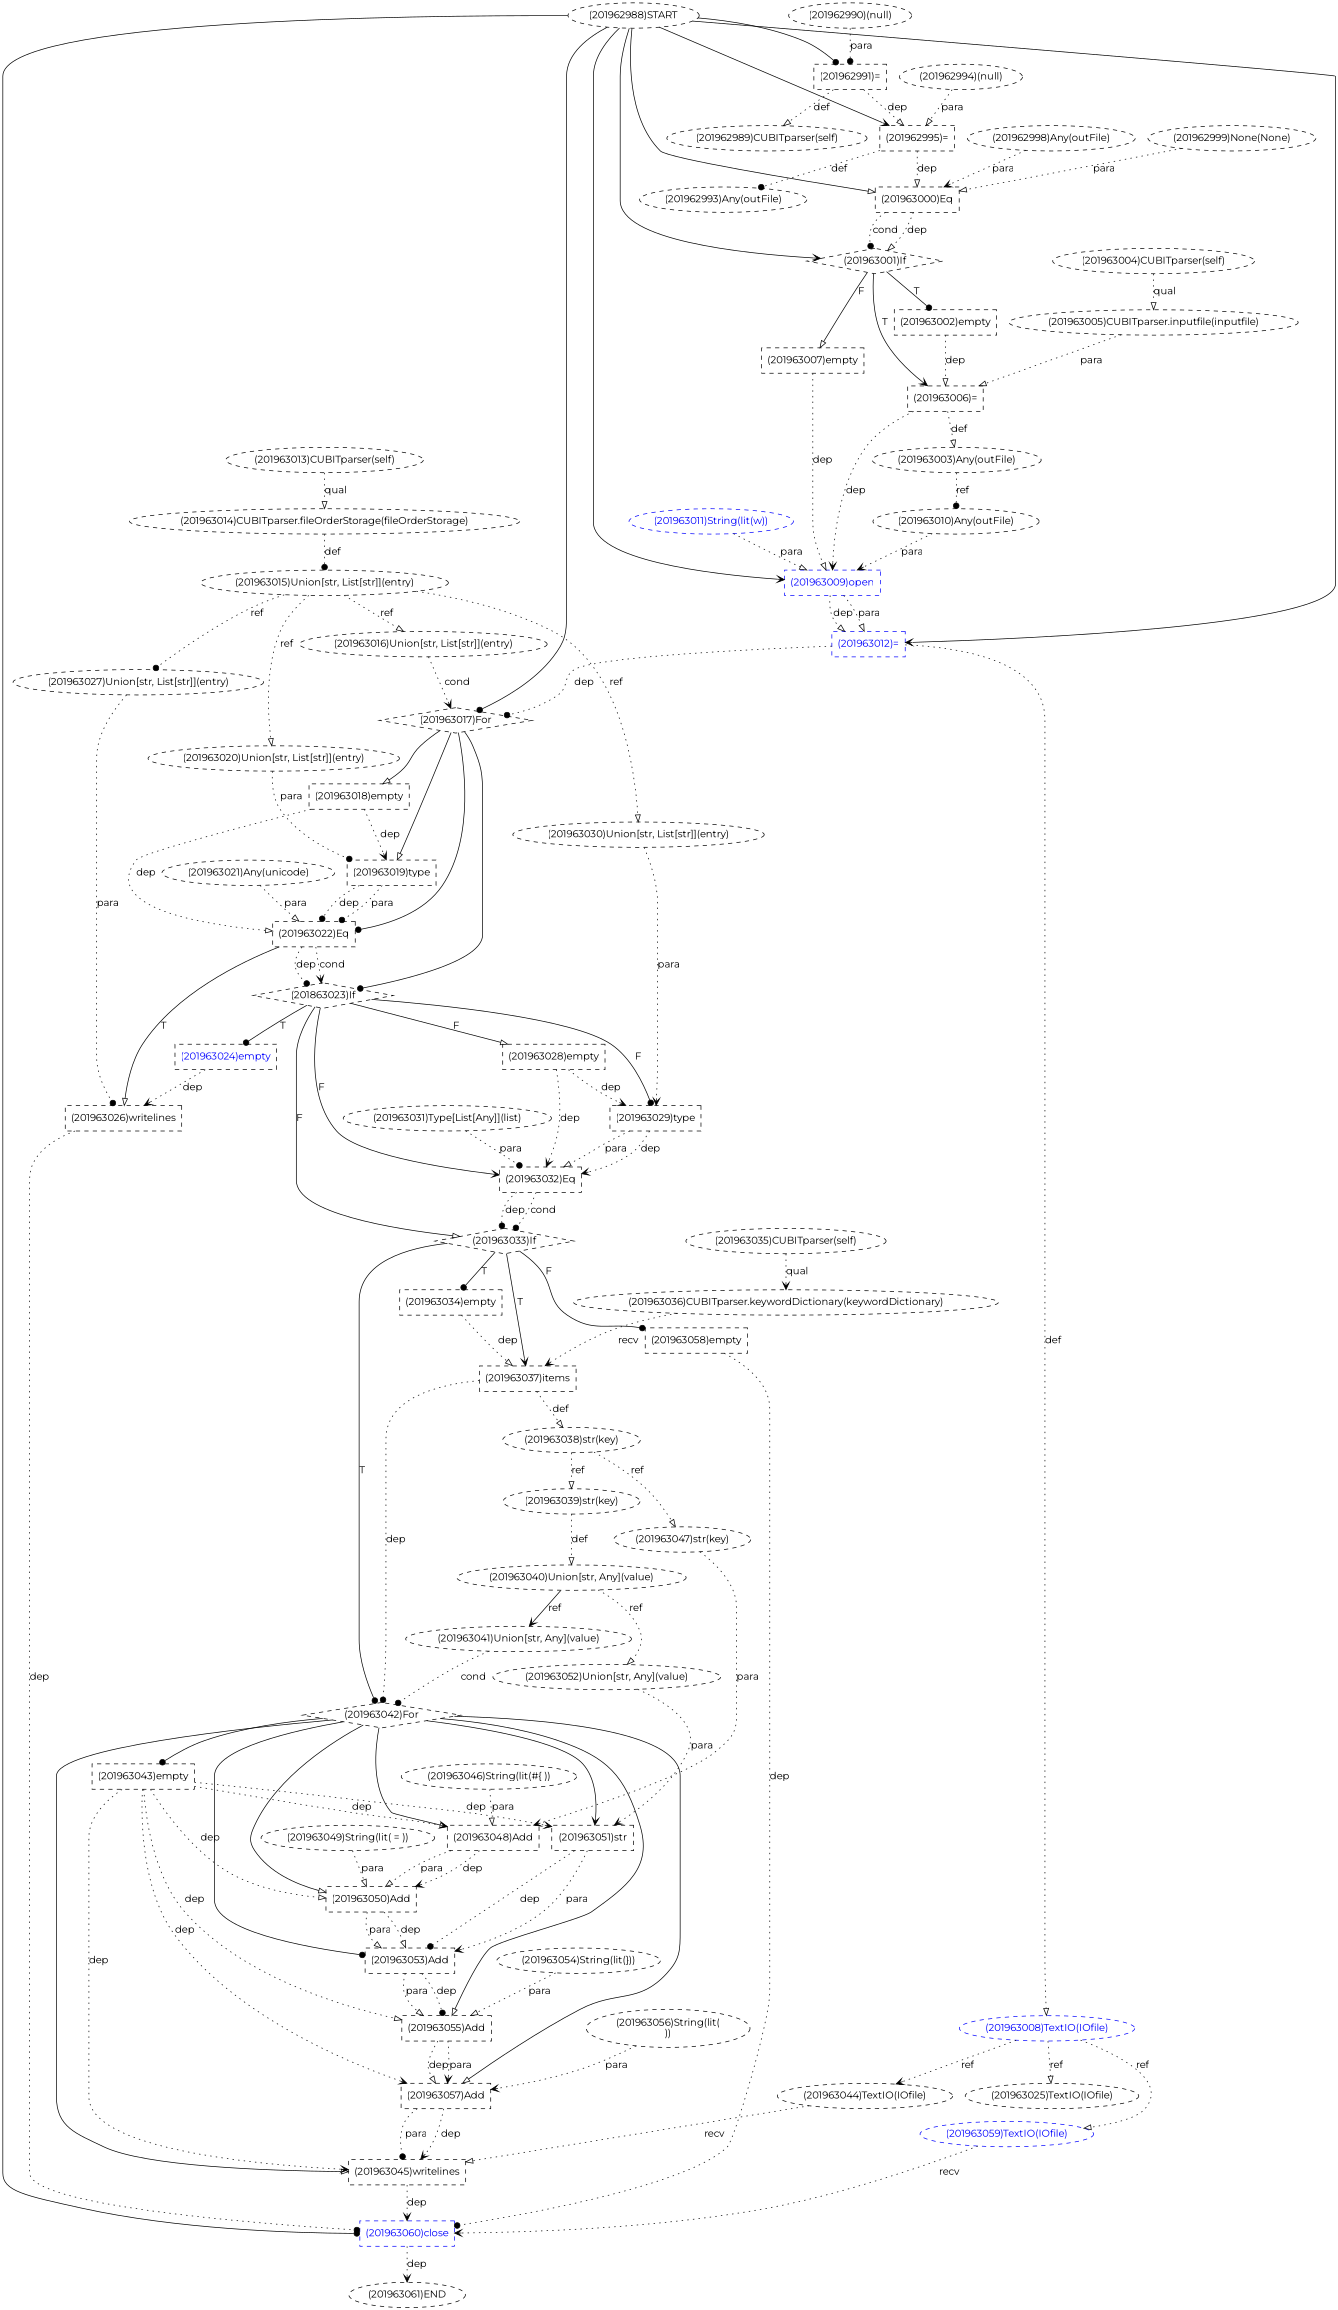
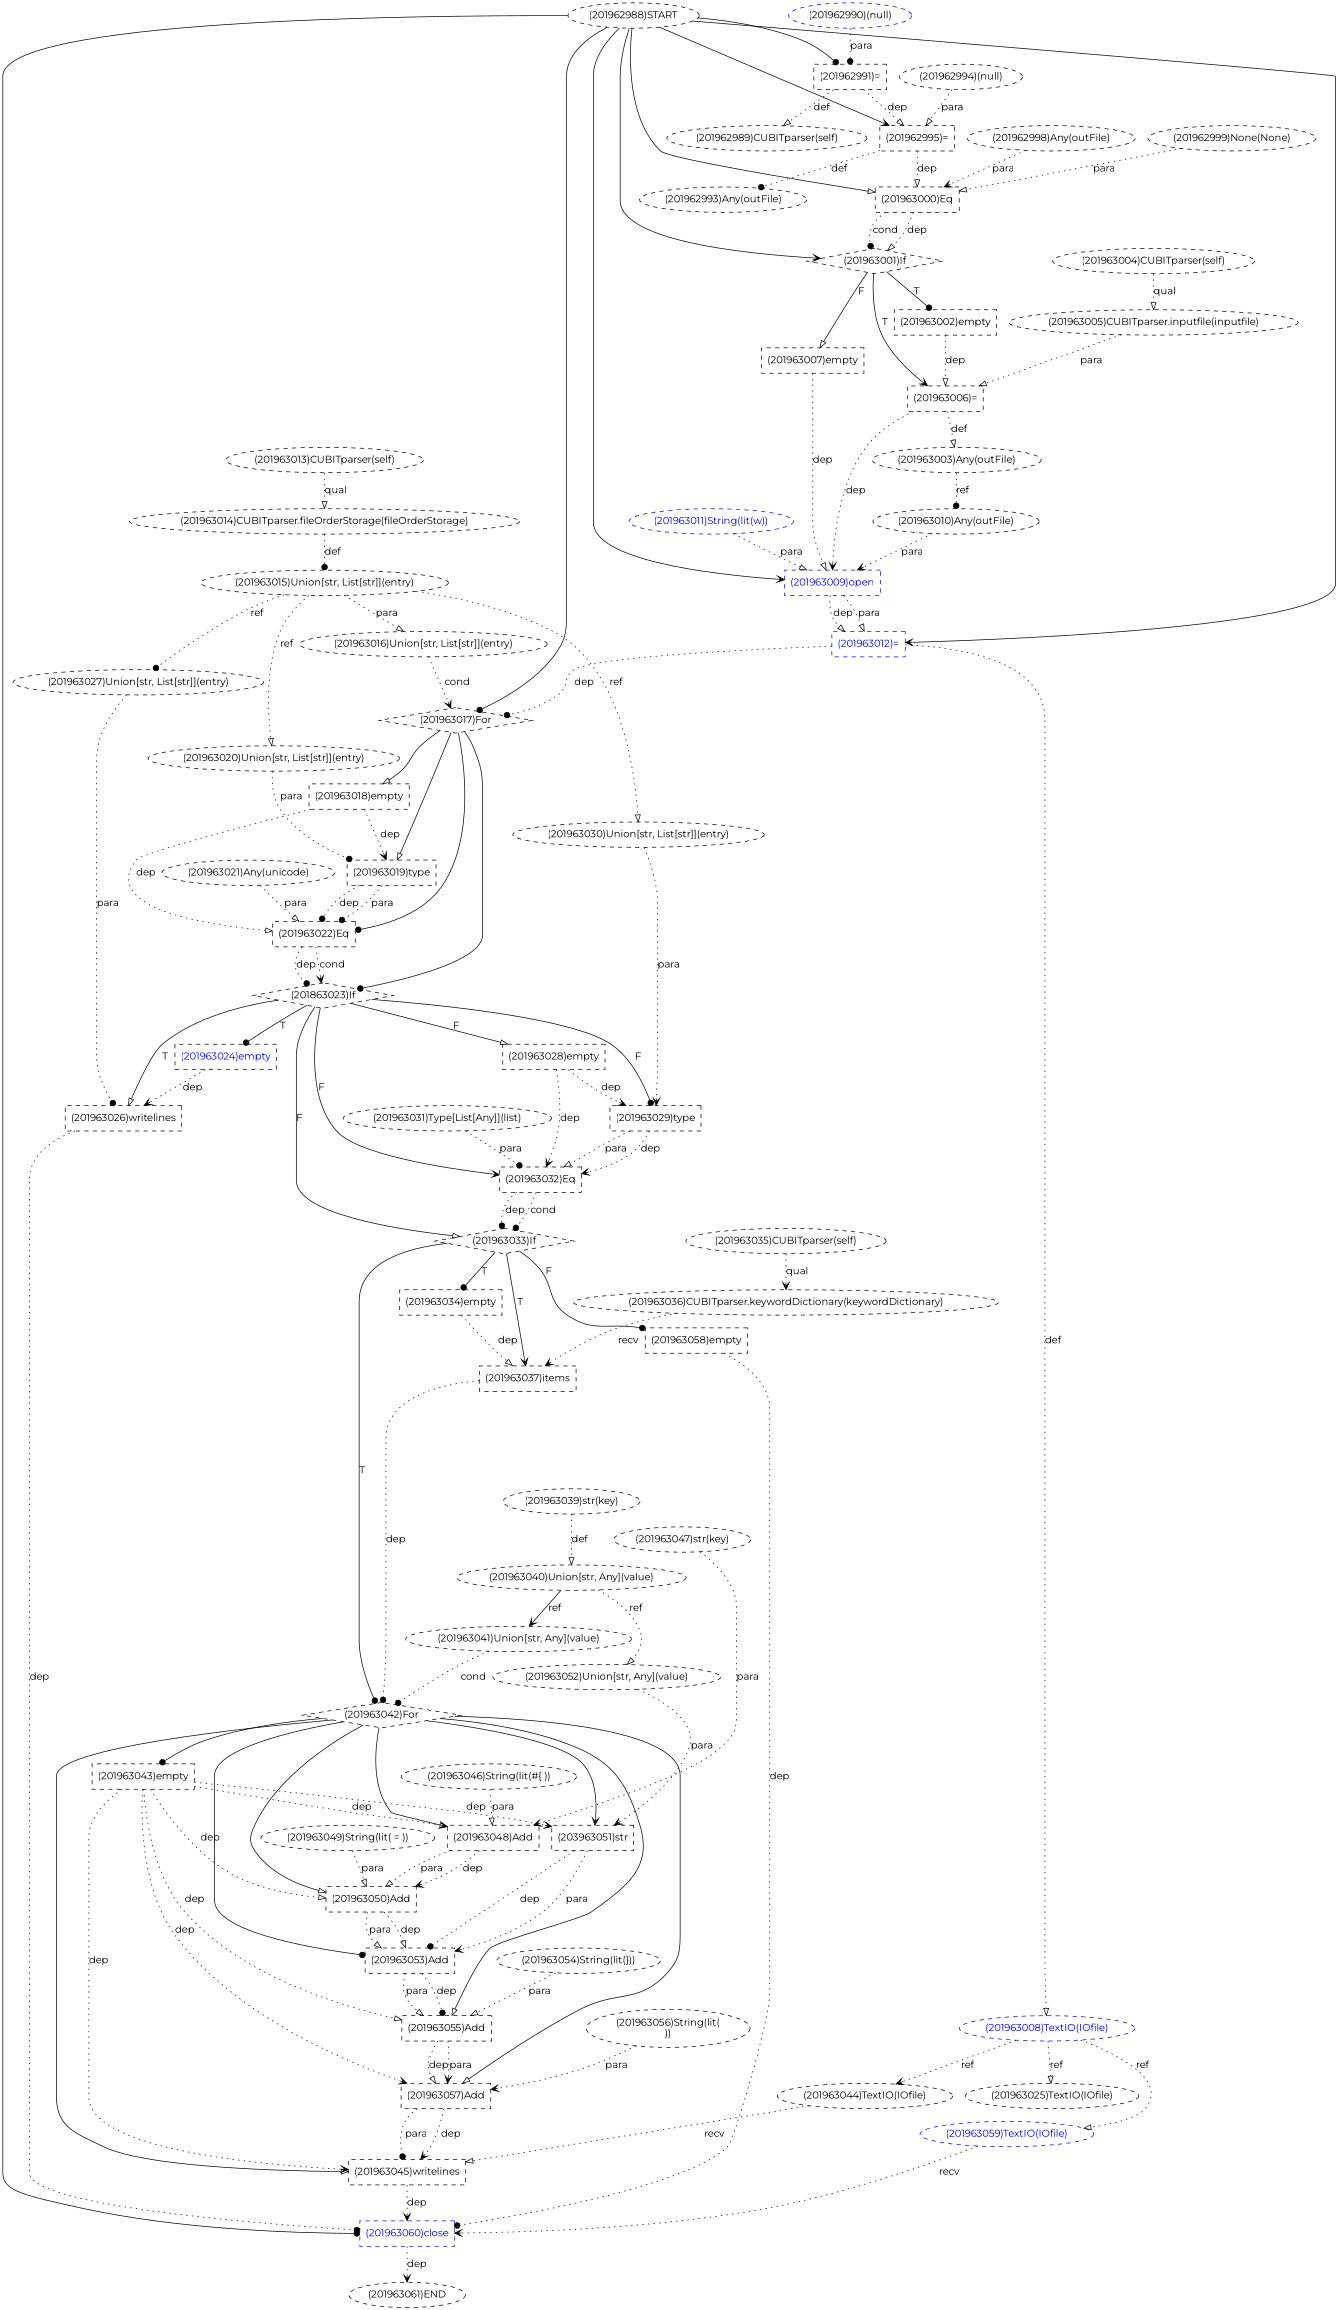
(850, 16) -> (850, 16)
(387, 613) -> (387, 613)
(181, 1003) -> (188, 1027)
(572, 1440) -> none
(593, 1838) -> (593, 1838)
